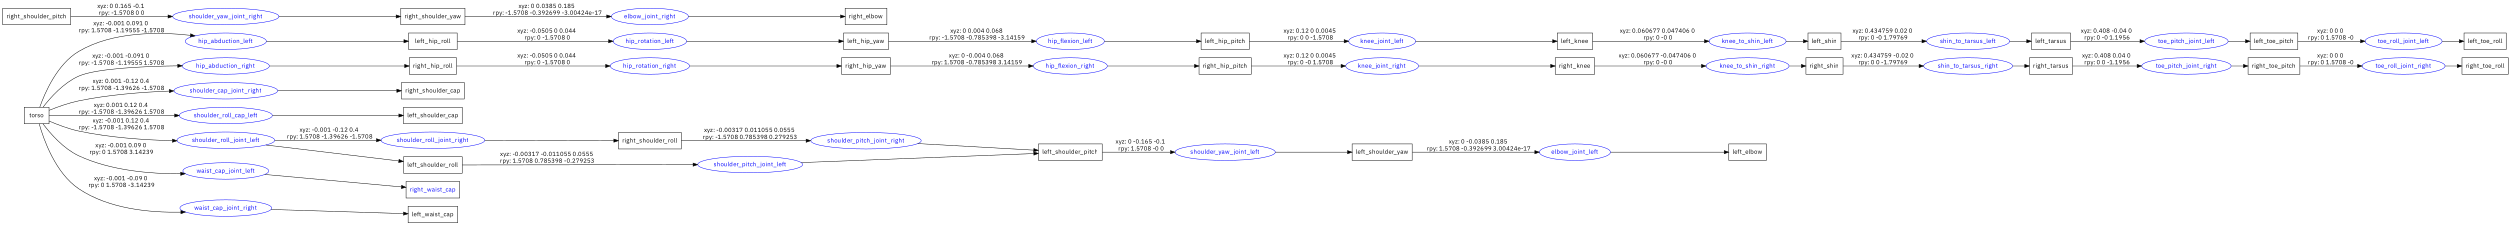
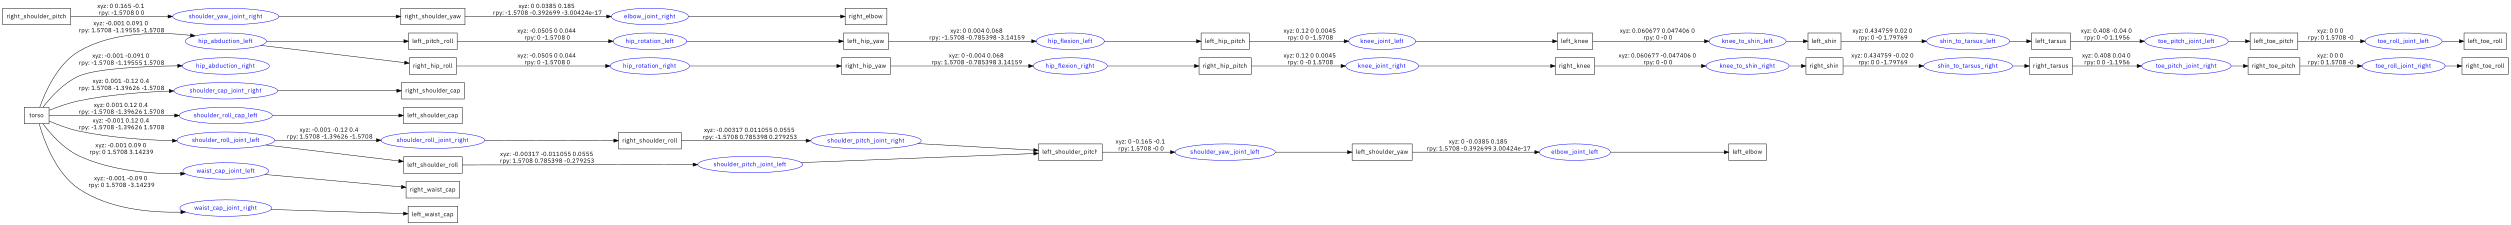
(433, 41) -> (433, 41)
(337, 66) -> (333, 54)
(433, 190) -> (433, 190)
